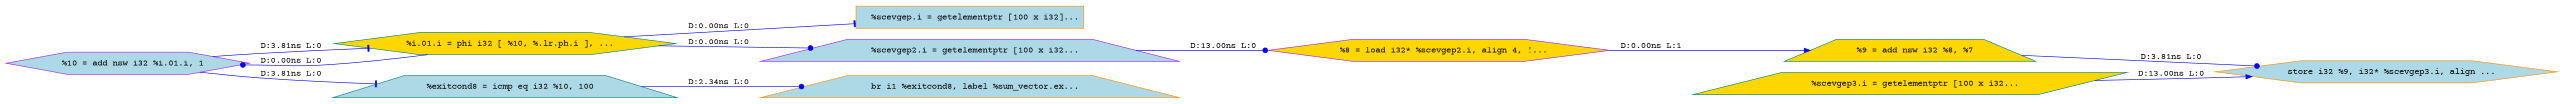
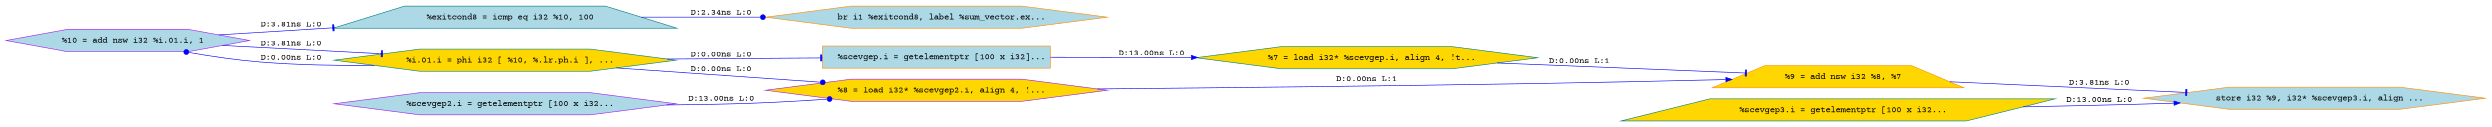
(733, 47) -> (718, 75)
(970, 50) -> (505, 104)
(1910, 50) -> (1838, 77)
none -> (1367, 58)
(2138, 61) -> (2067, 87)
(970, 87) -> (936, 17)
